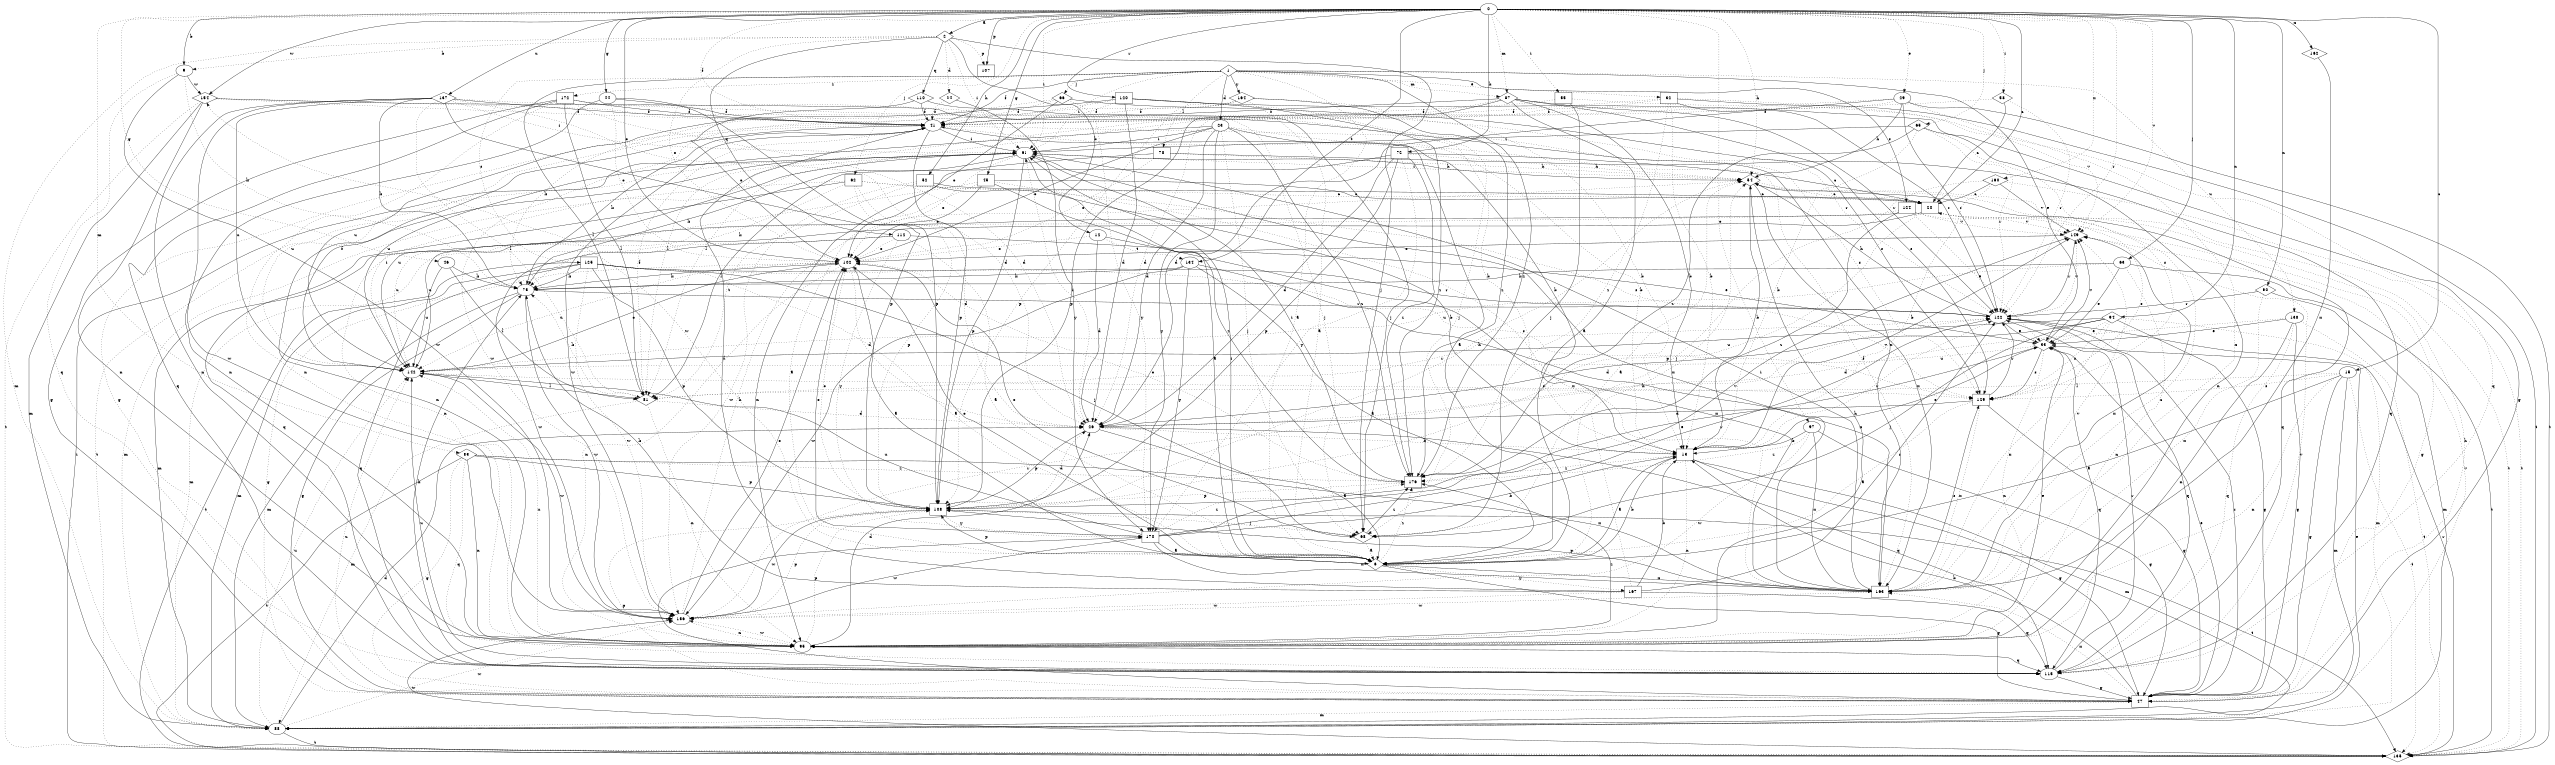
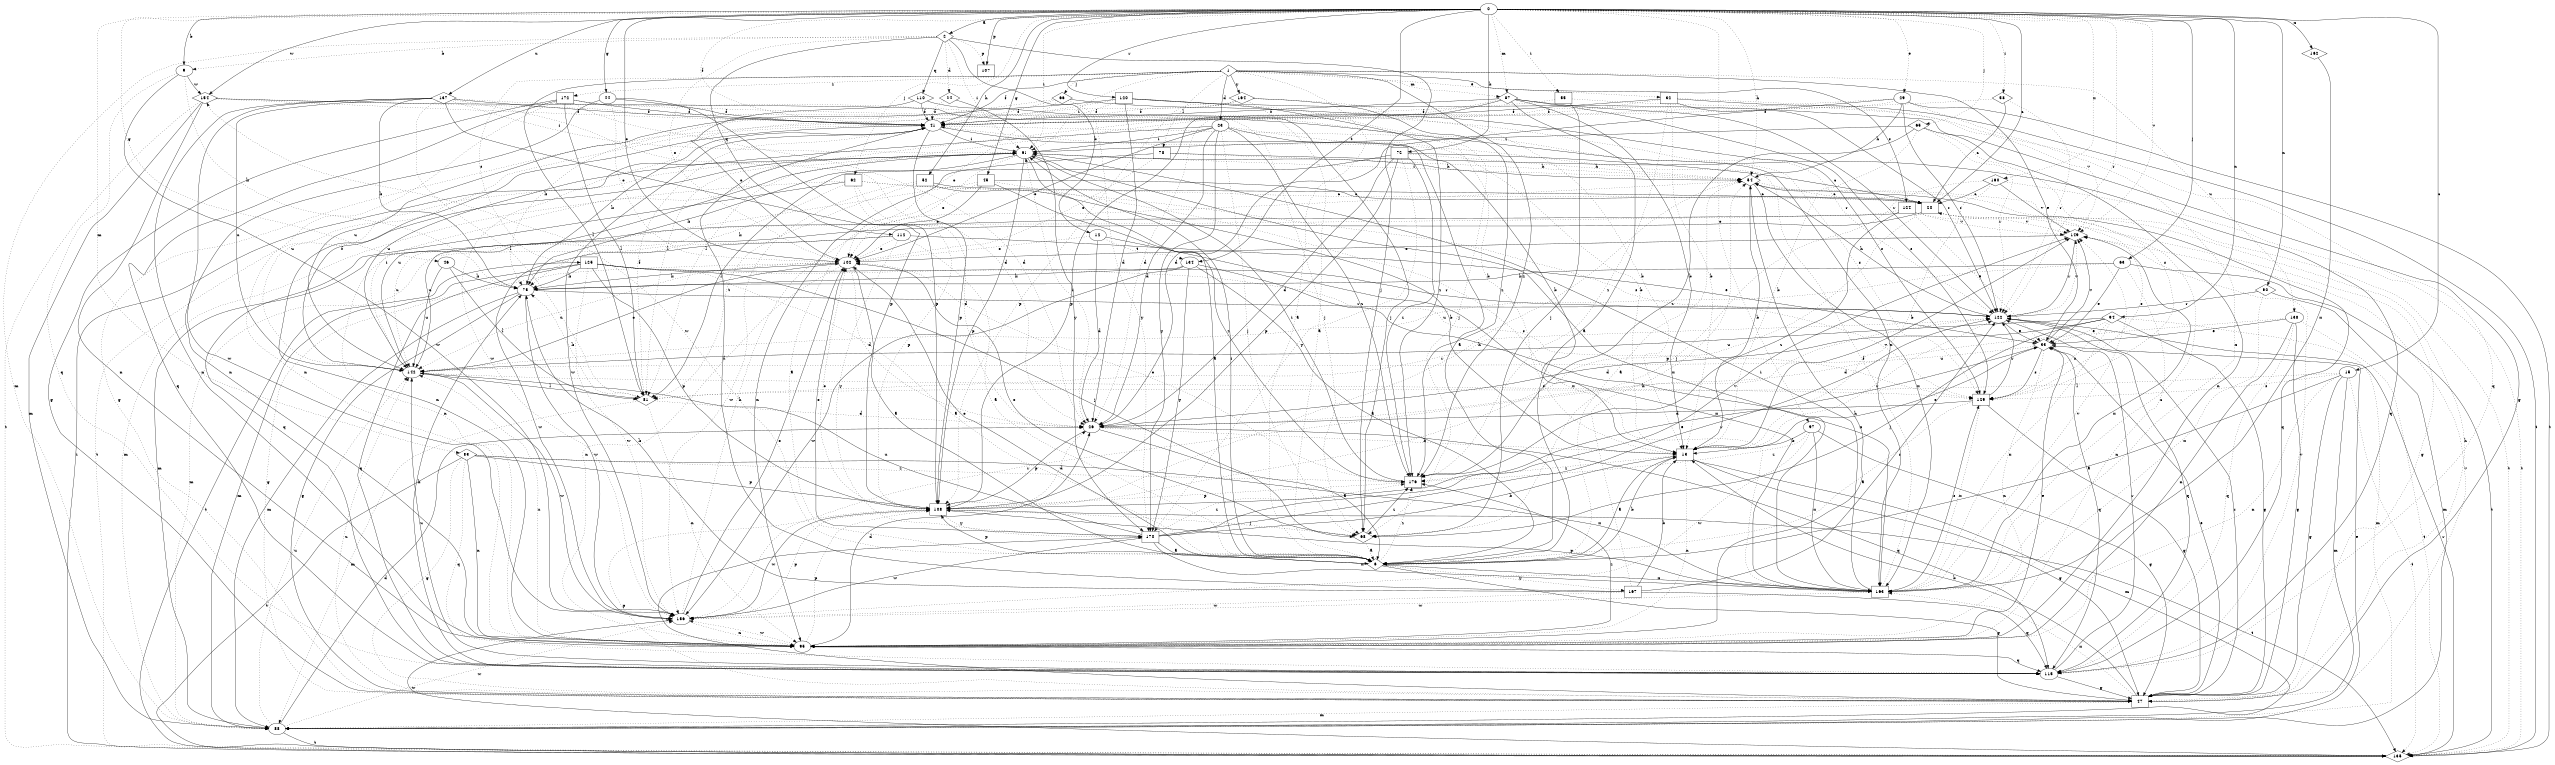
(1464, 112) -> (1464, 112)
(950, 177) -> (950, 177)
